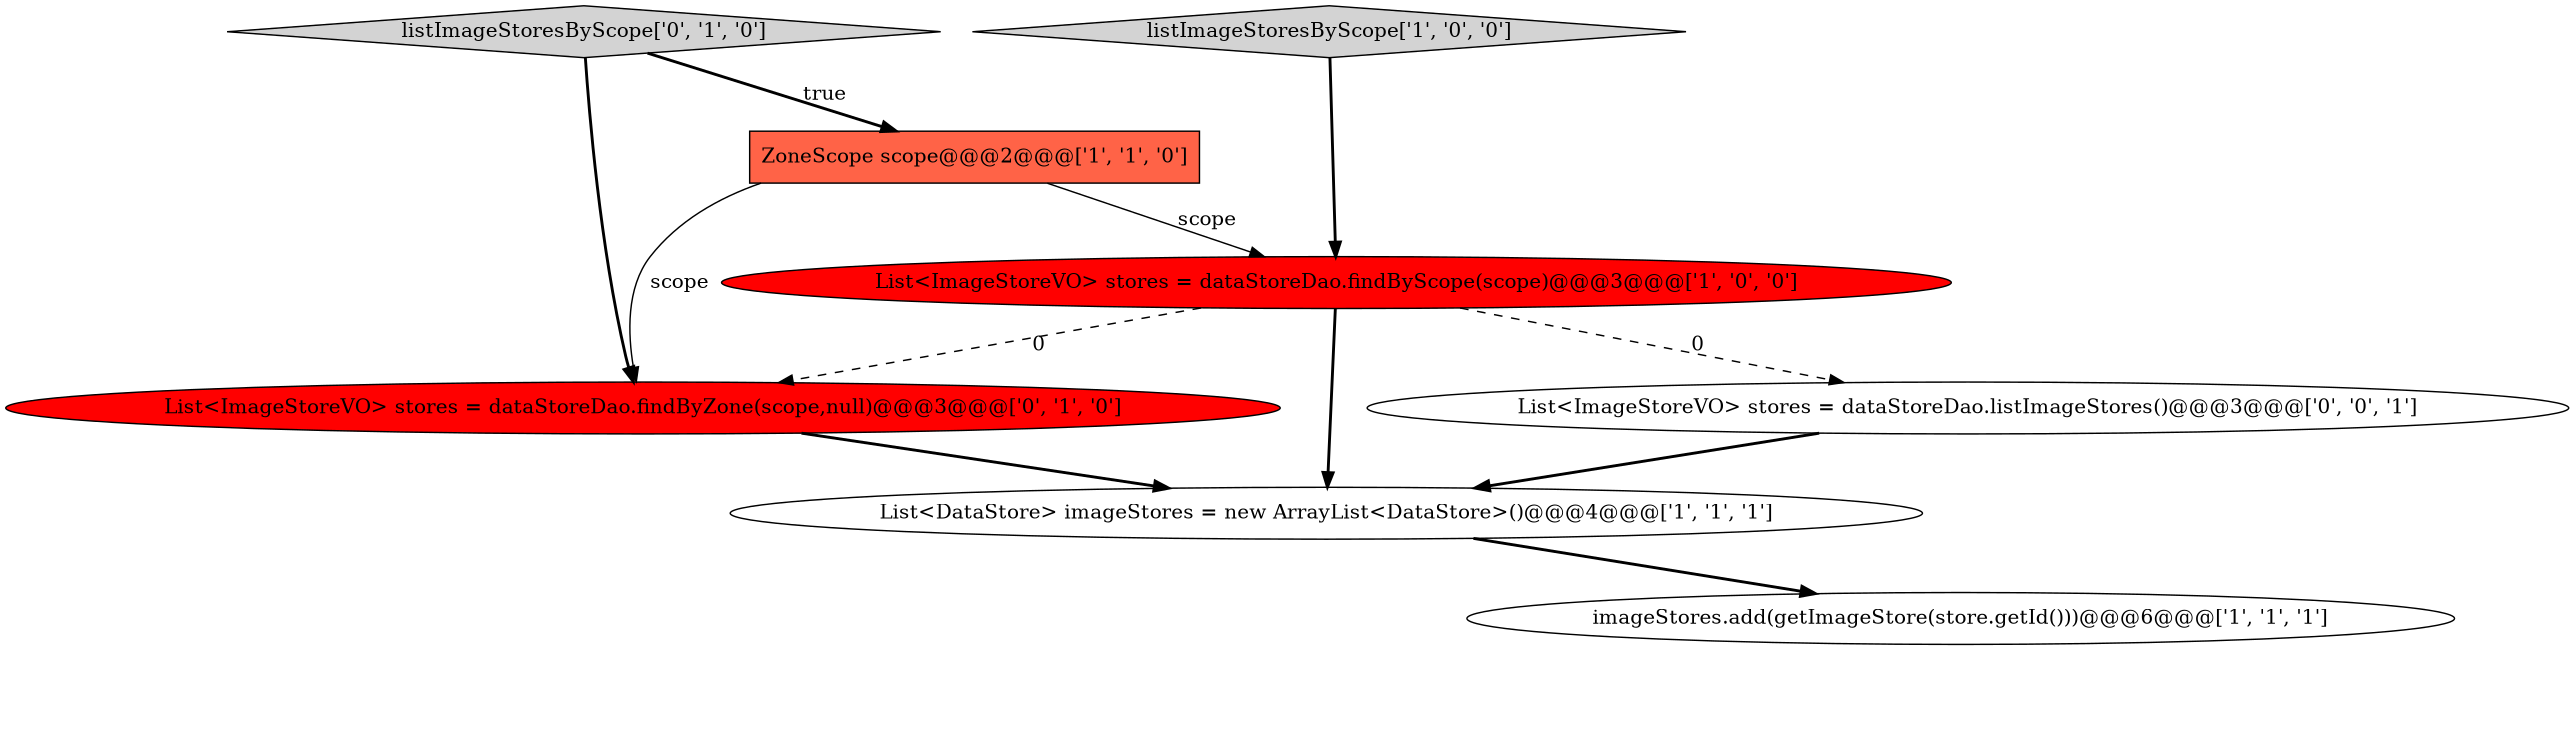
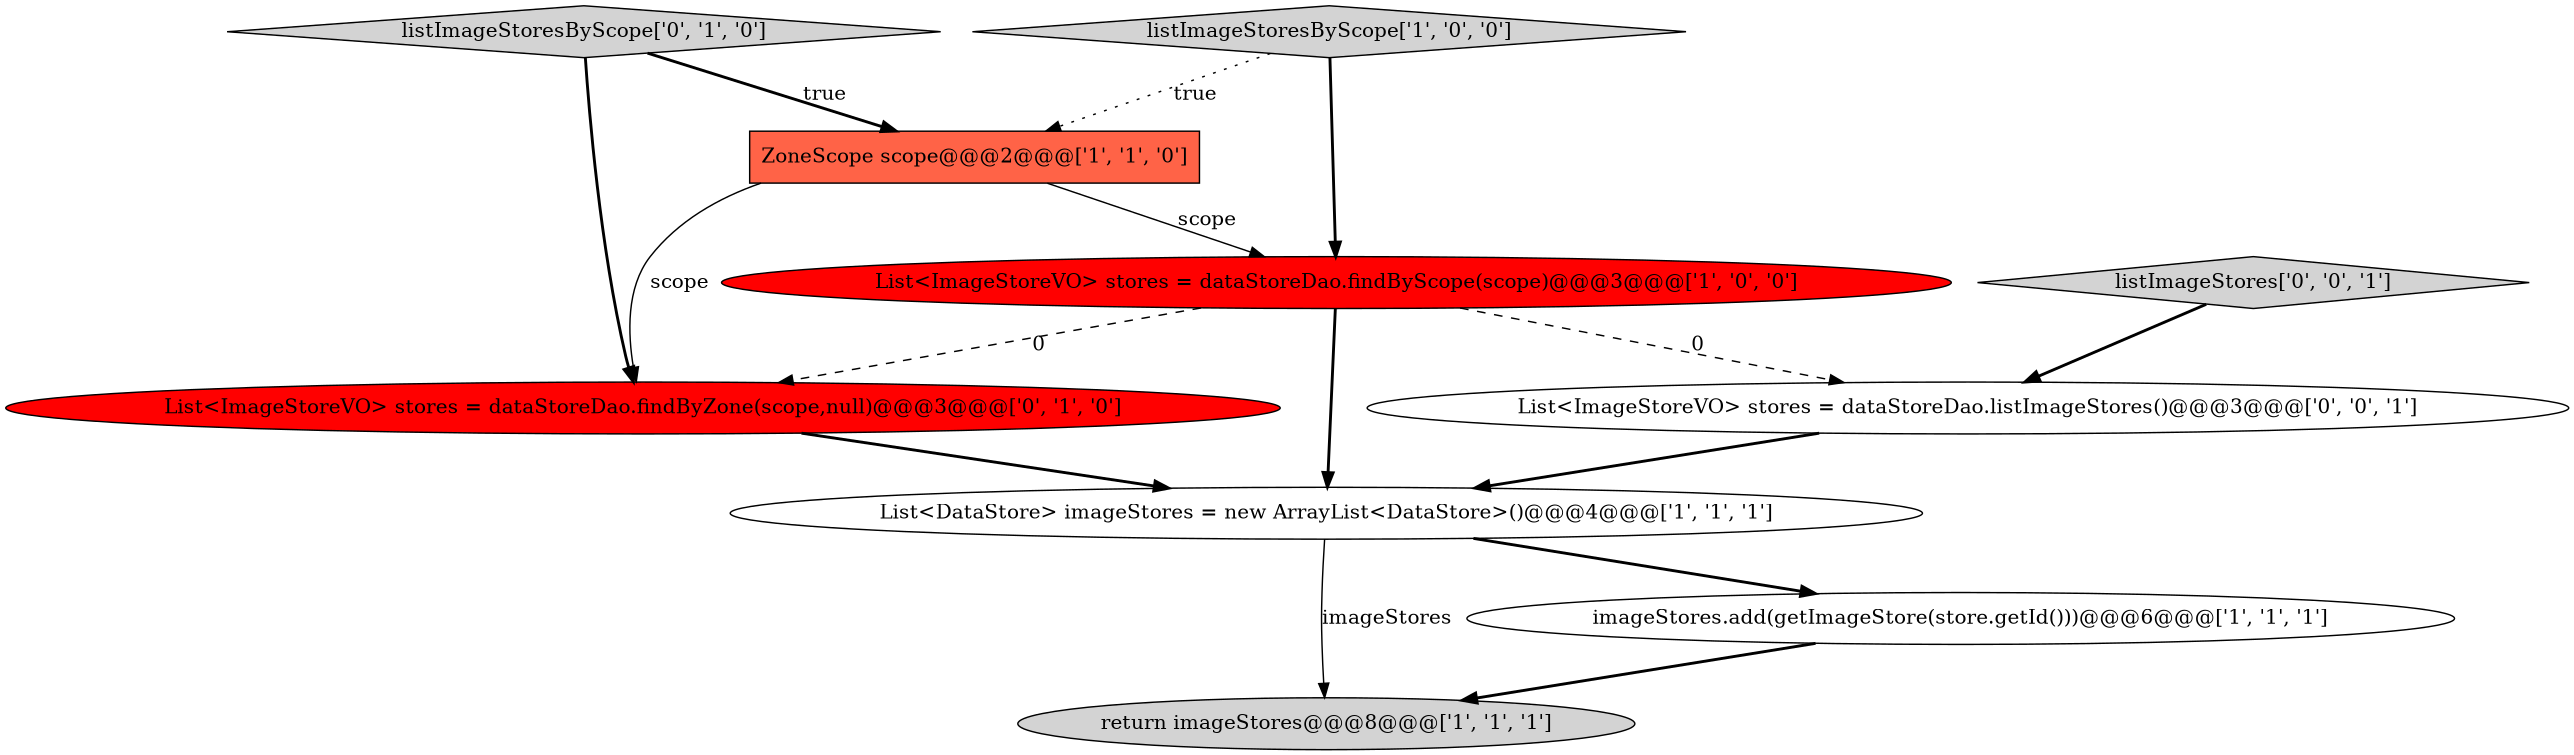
none -> (1165, 90)
none -> (2253, 283)
none -> (1326, 724)
